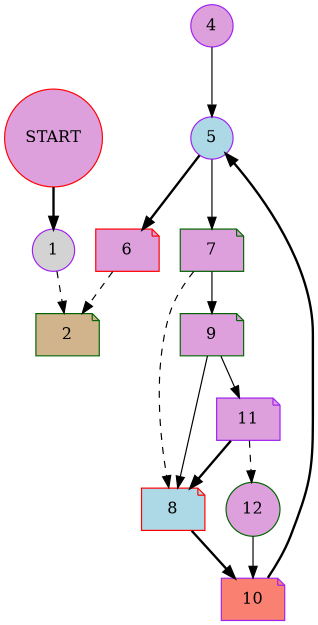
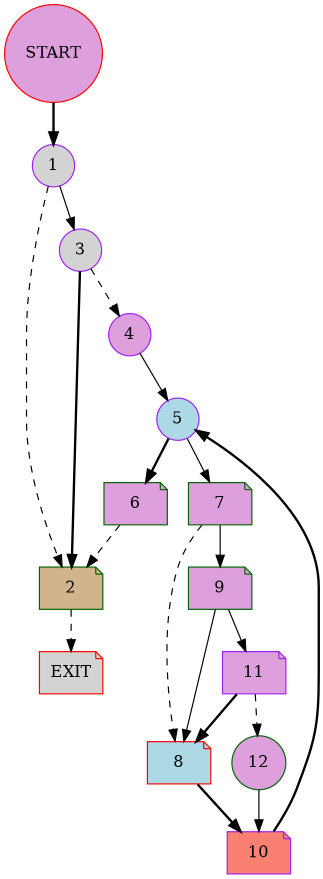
none -> (81, 250)
(127, 250) -> (136, 504)
none -> (71, 673)
